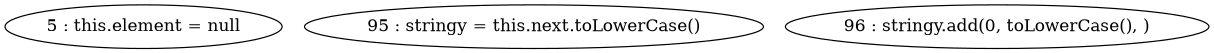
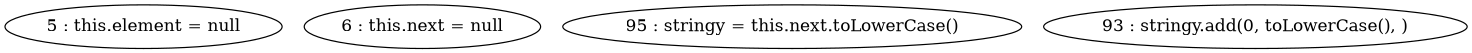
none -> (422, 27)
(997, 27) -> (1255, 27)
